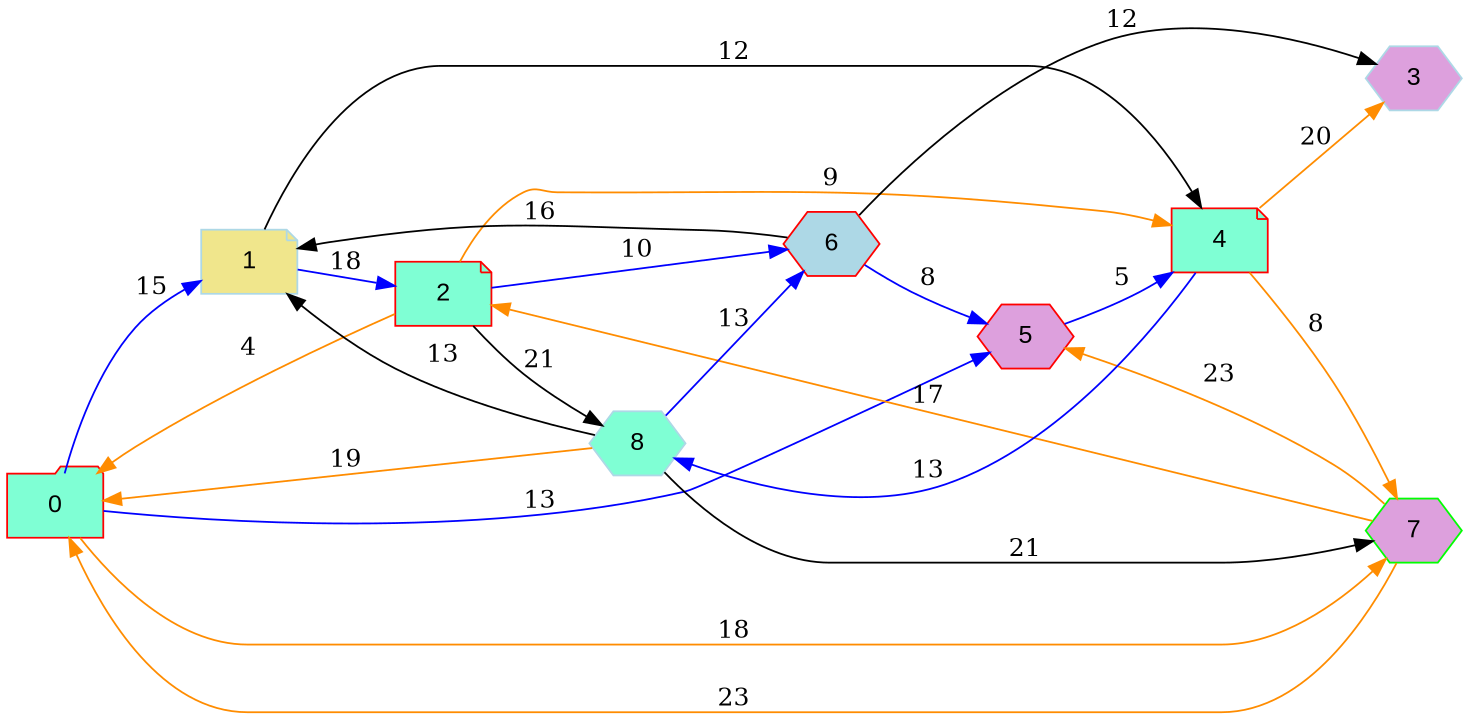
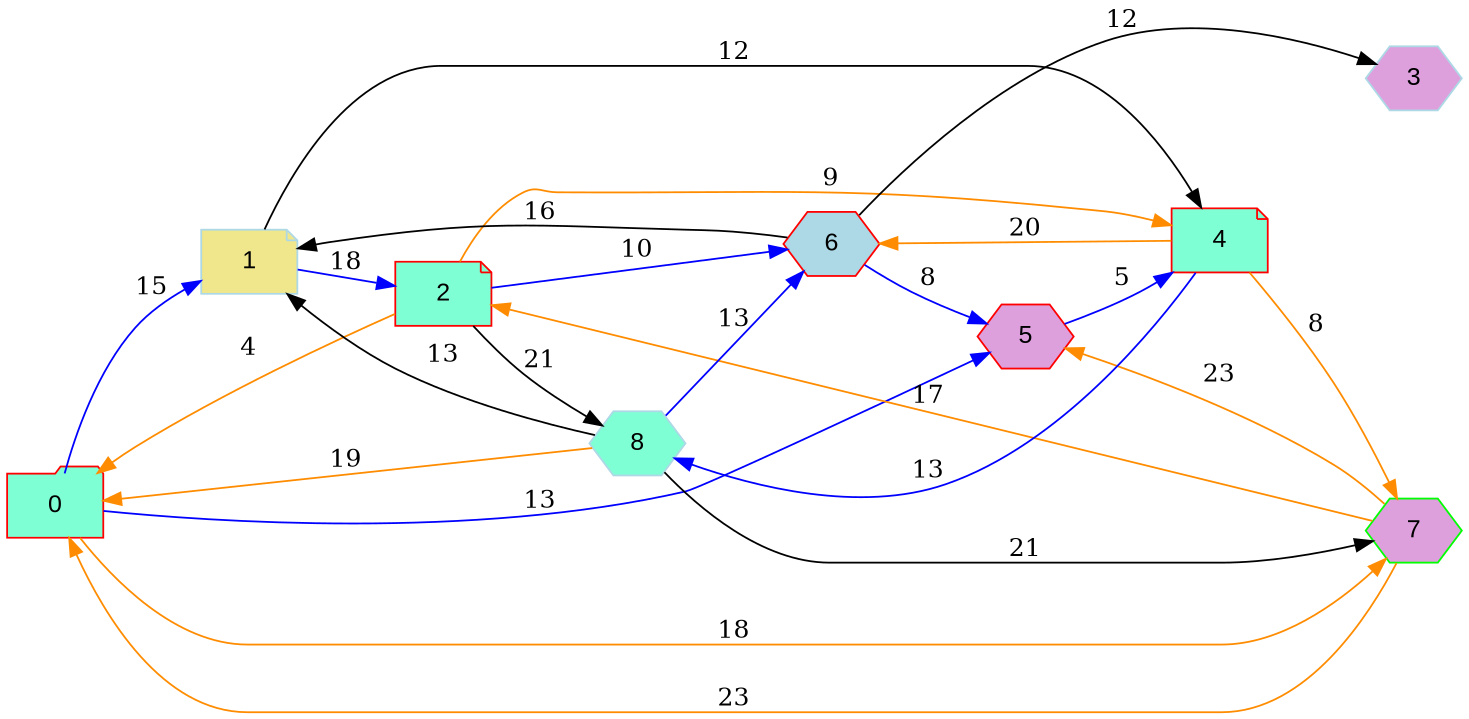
(1315, 161) -> (1035, 242)
